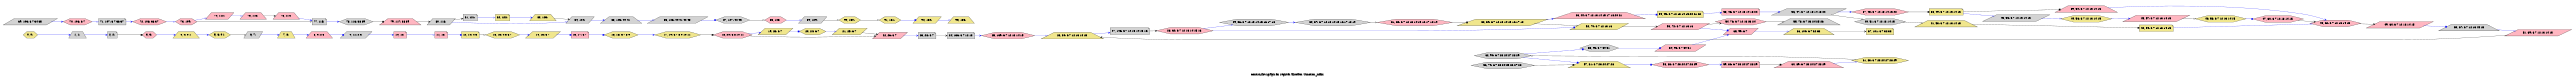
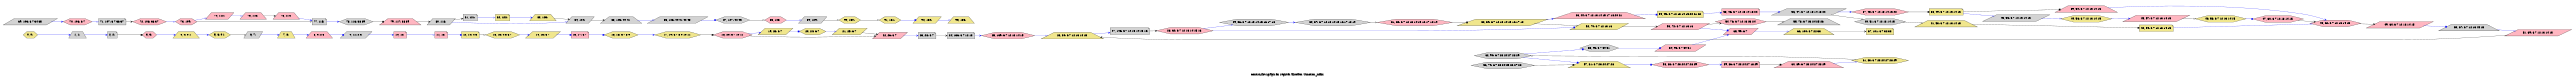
(597, 20) -> (597, 20)
(128, 22) -> (128, 22)
(1809, 31) -> (1809, 31)
(733, 35) -> (733, 35)
(1741, 65) -> (1741, 65)
